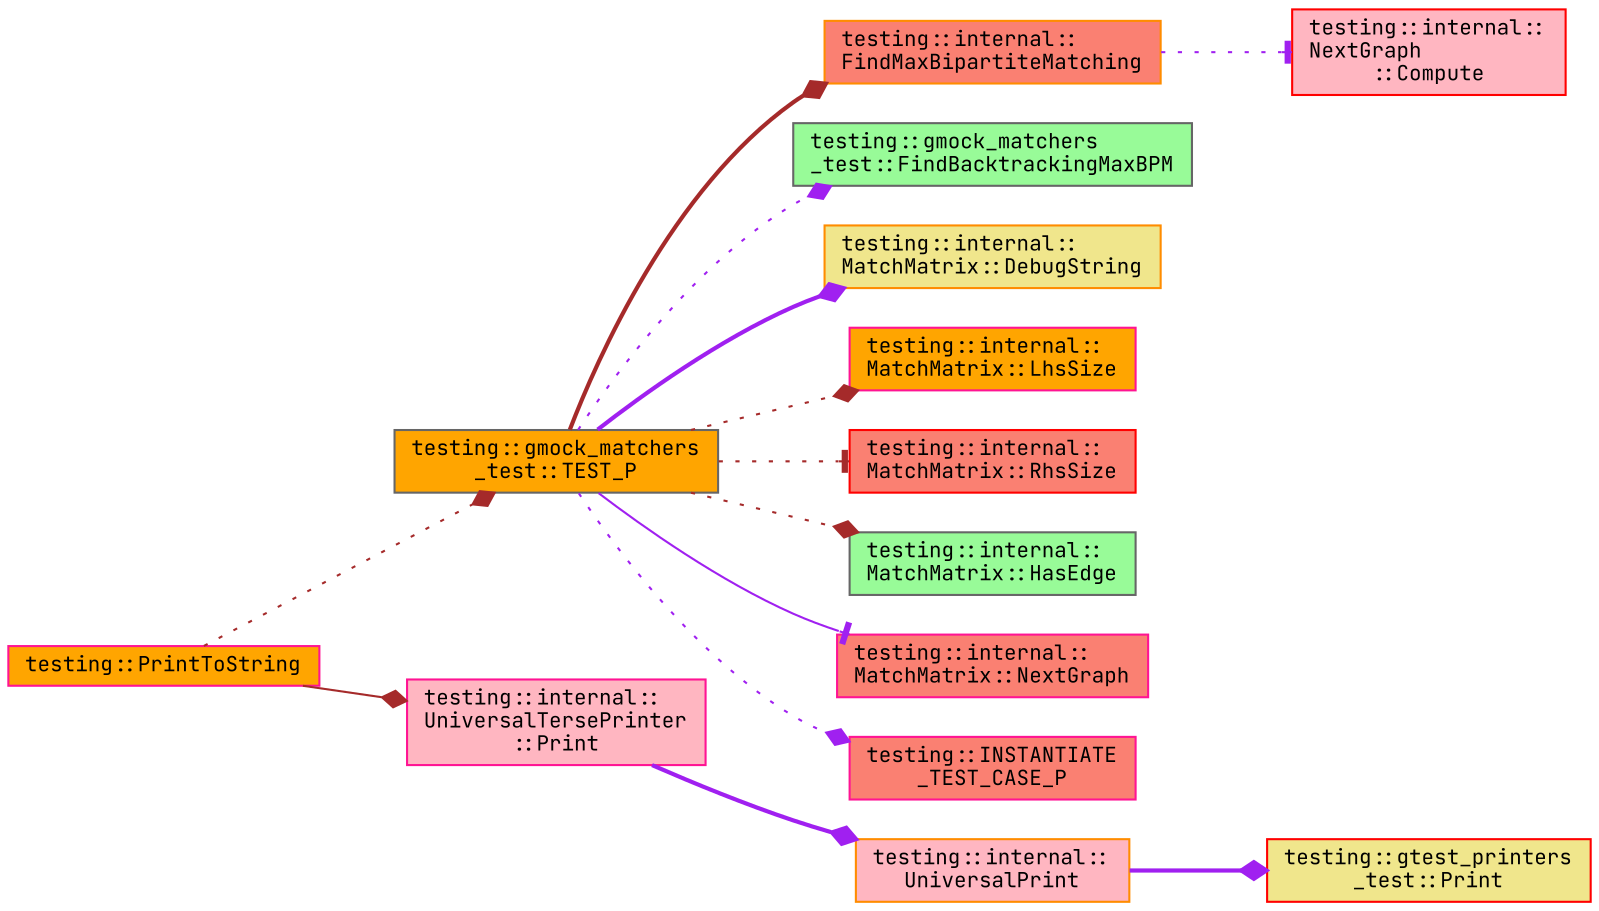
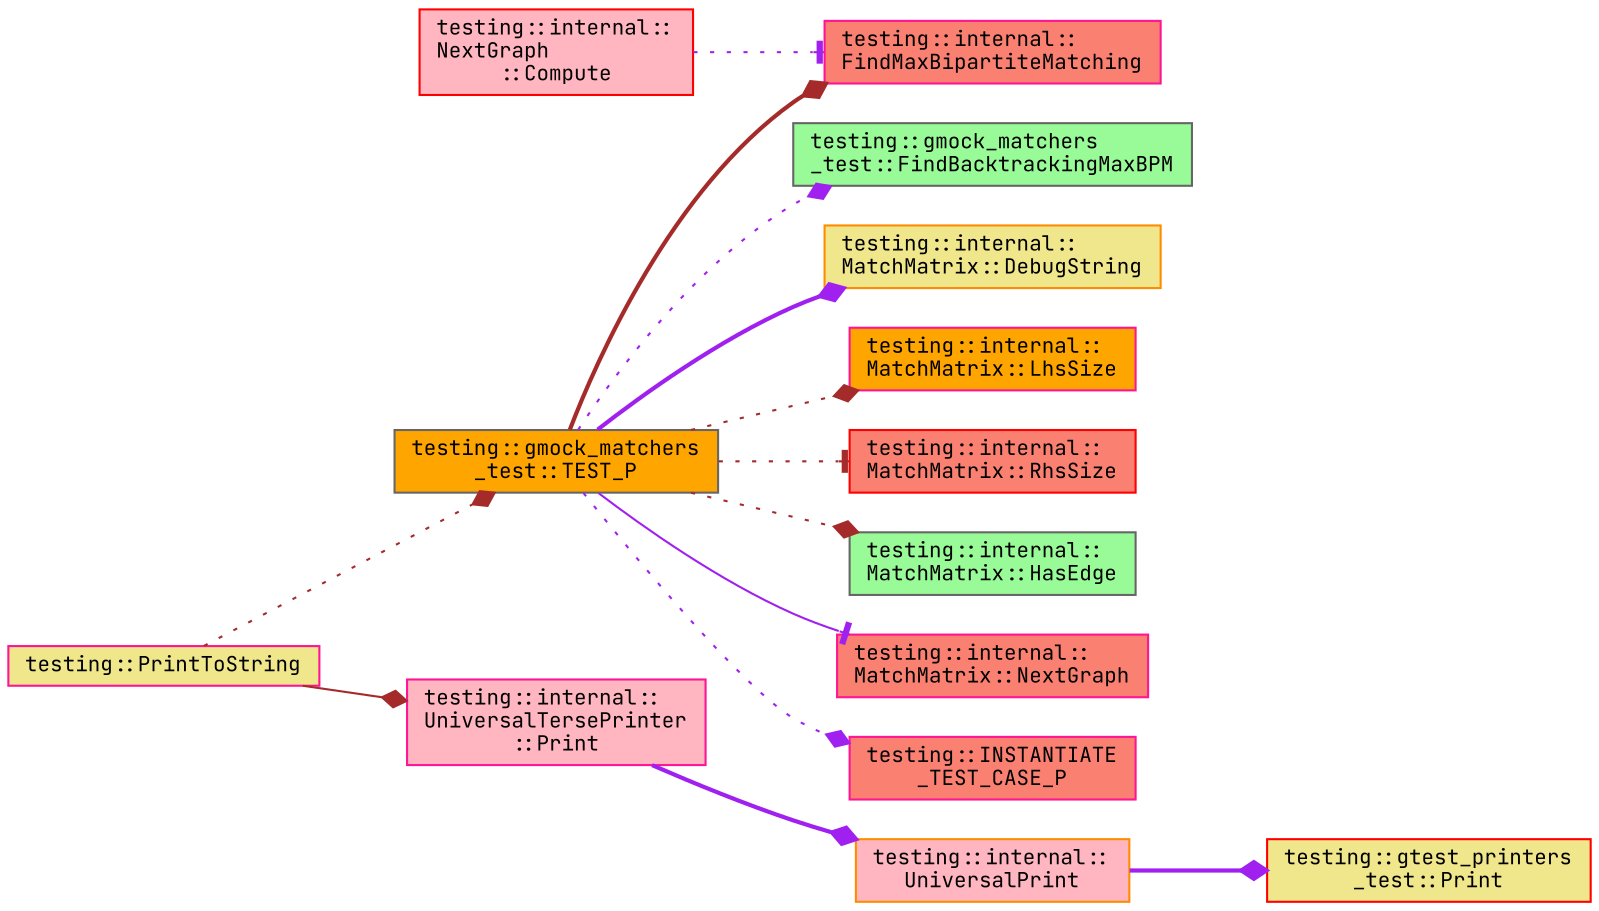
(993, 52) -> (993, 52)
(1221, 52) -> (753, 52)
(164, 666) -> (164, 666)
